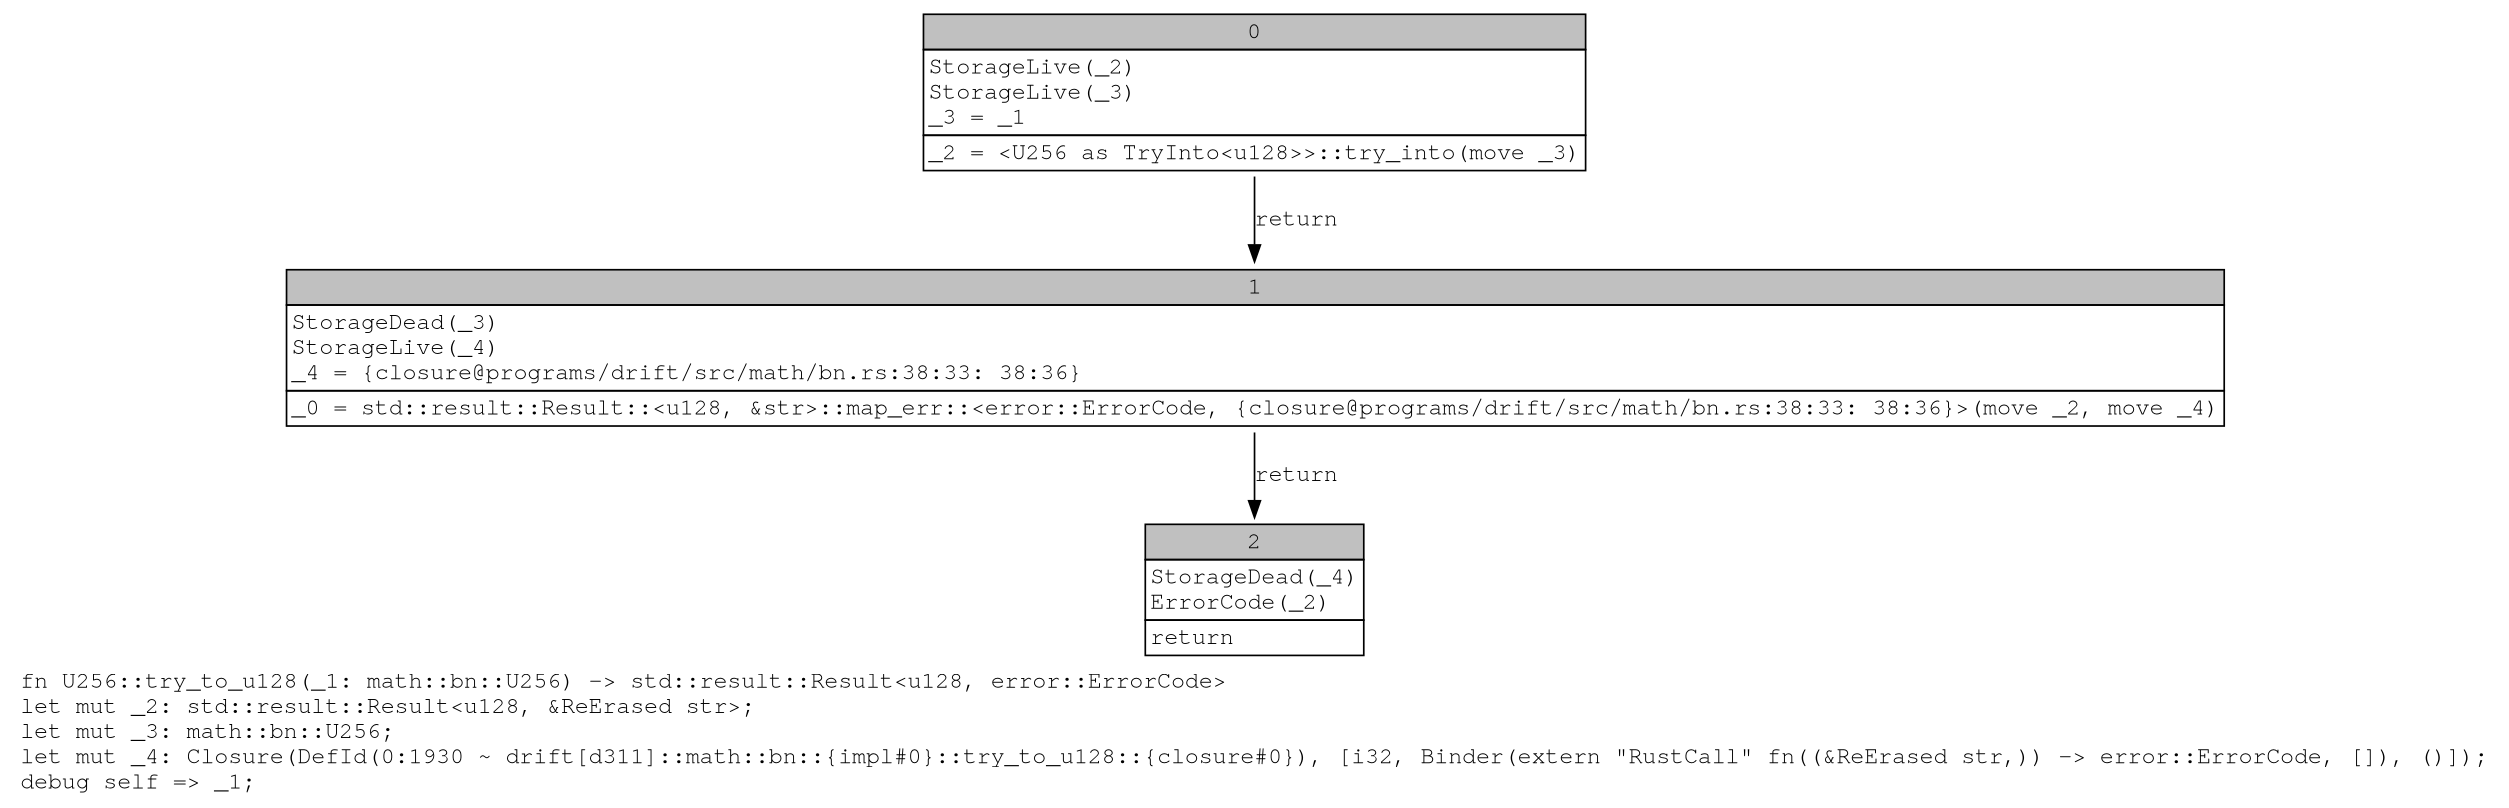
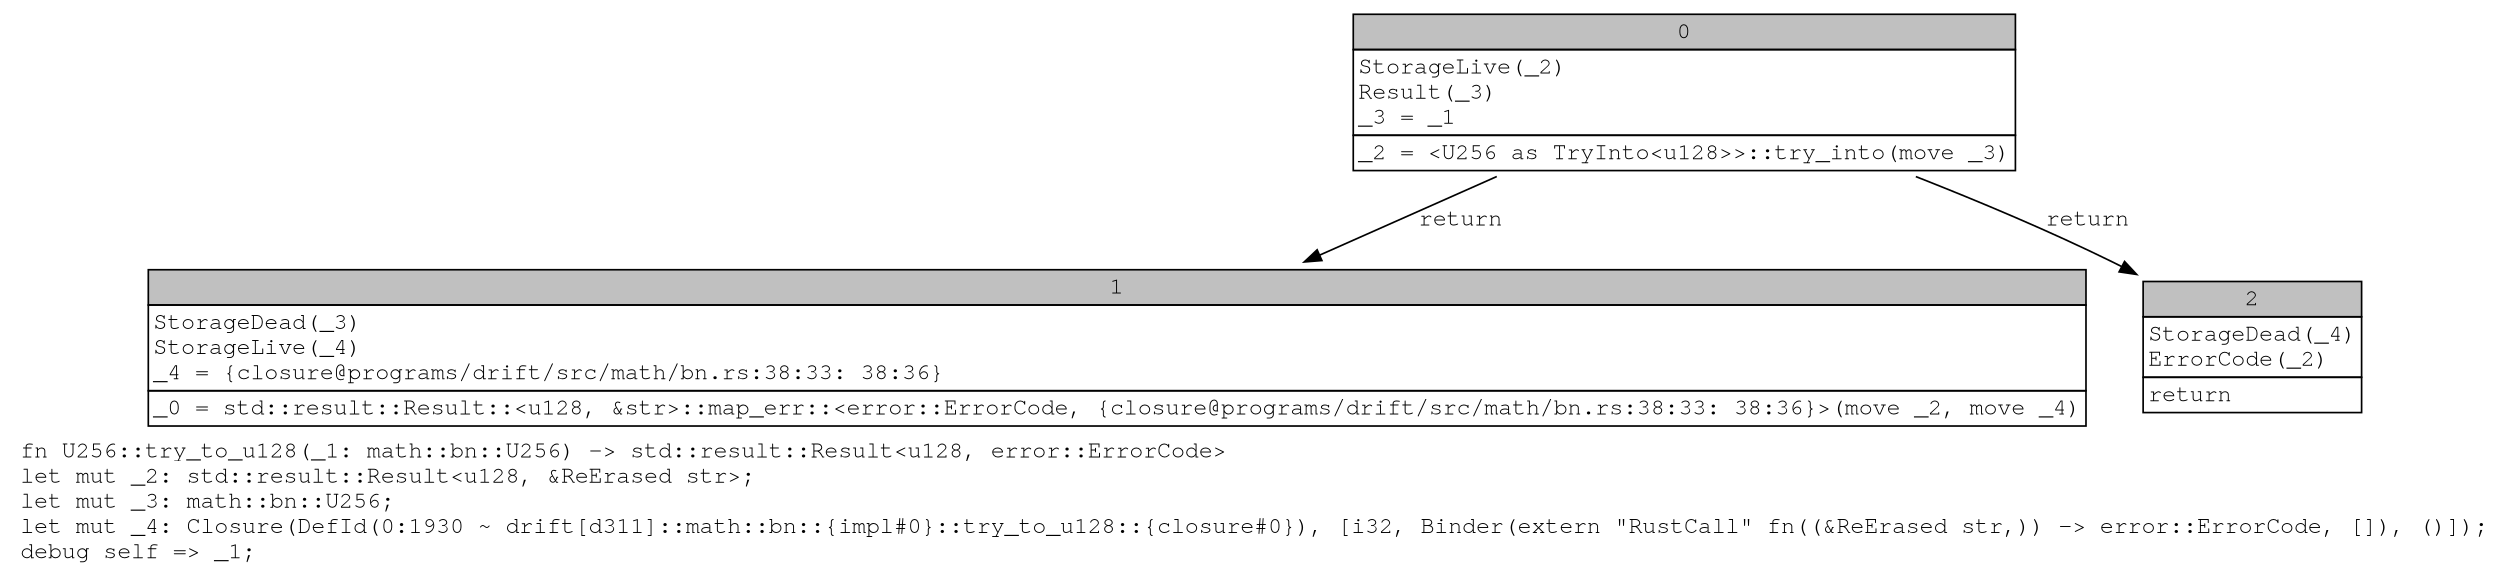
(1033, 92) -> (1428, 92)
(1255, 466) -> (2020, 219)
